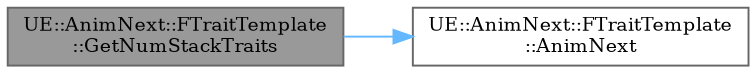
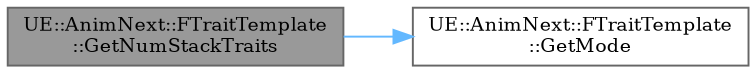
(581, 37) -> (581, 37)
